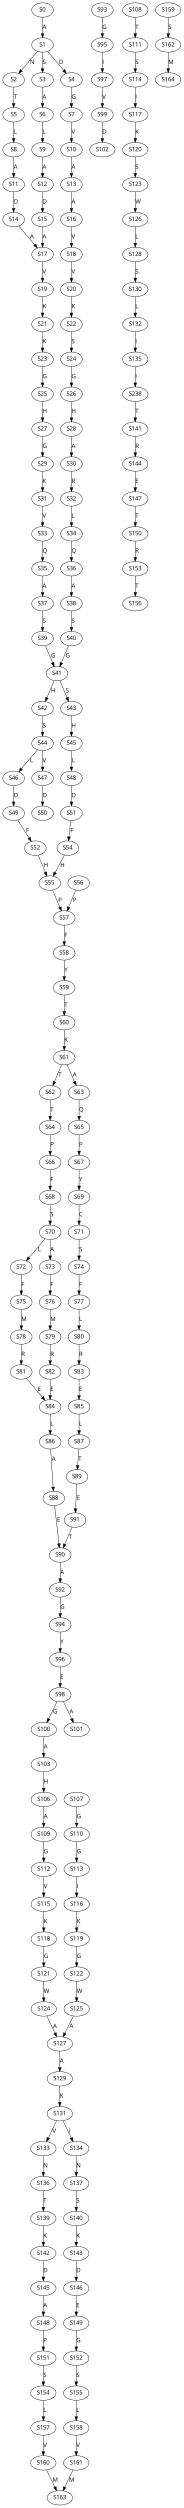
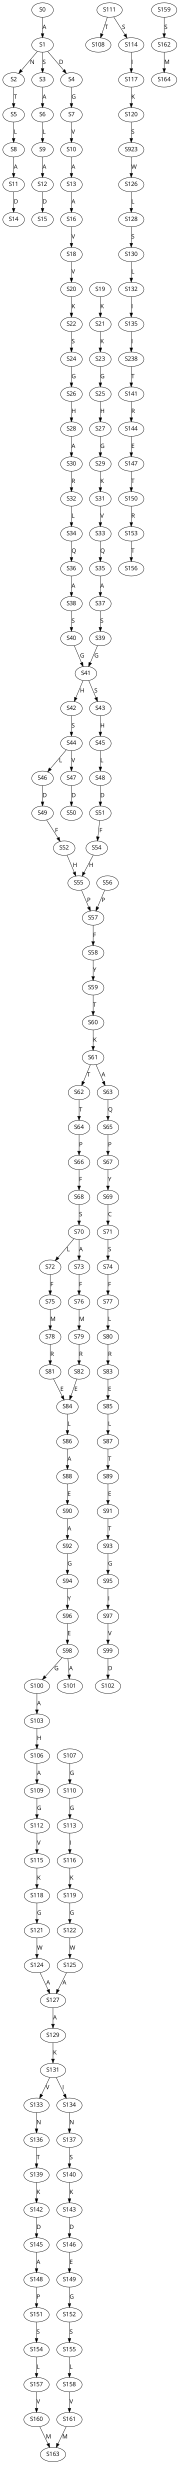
(135, 25) -> (105, 26)
(135, 185) -> (131, 150)
(43, 254) -> none
(68, 1536) -> (108, 1527)
